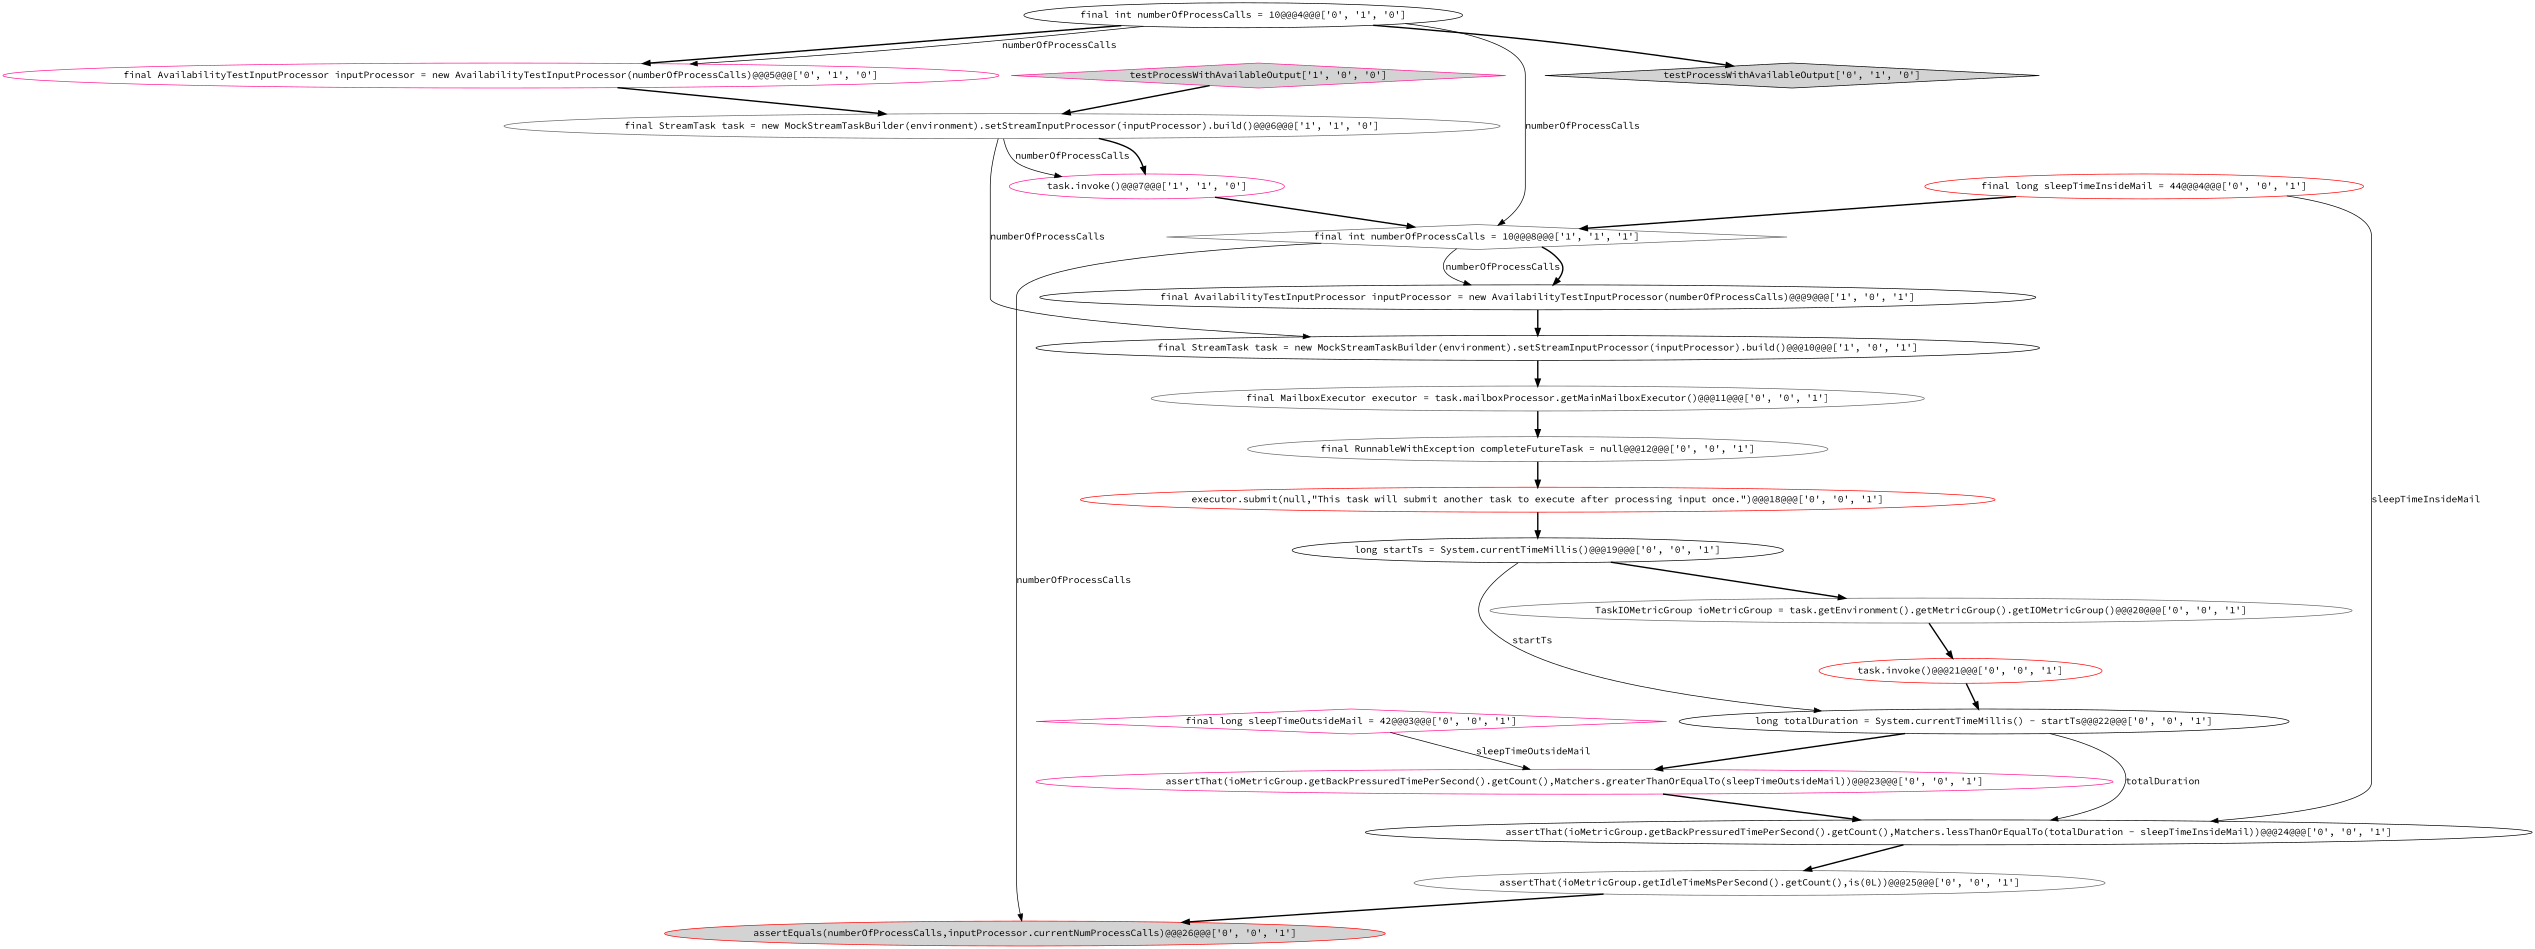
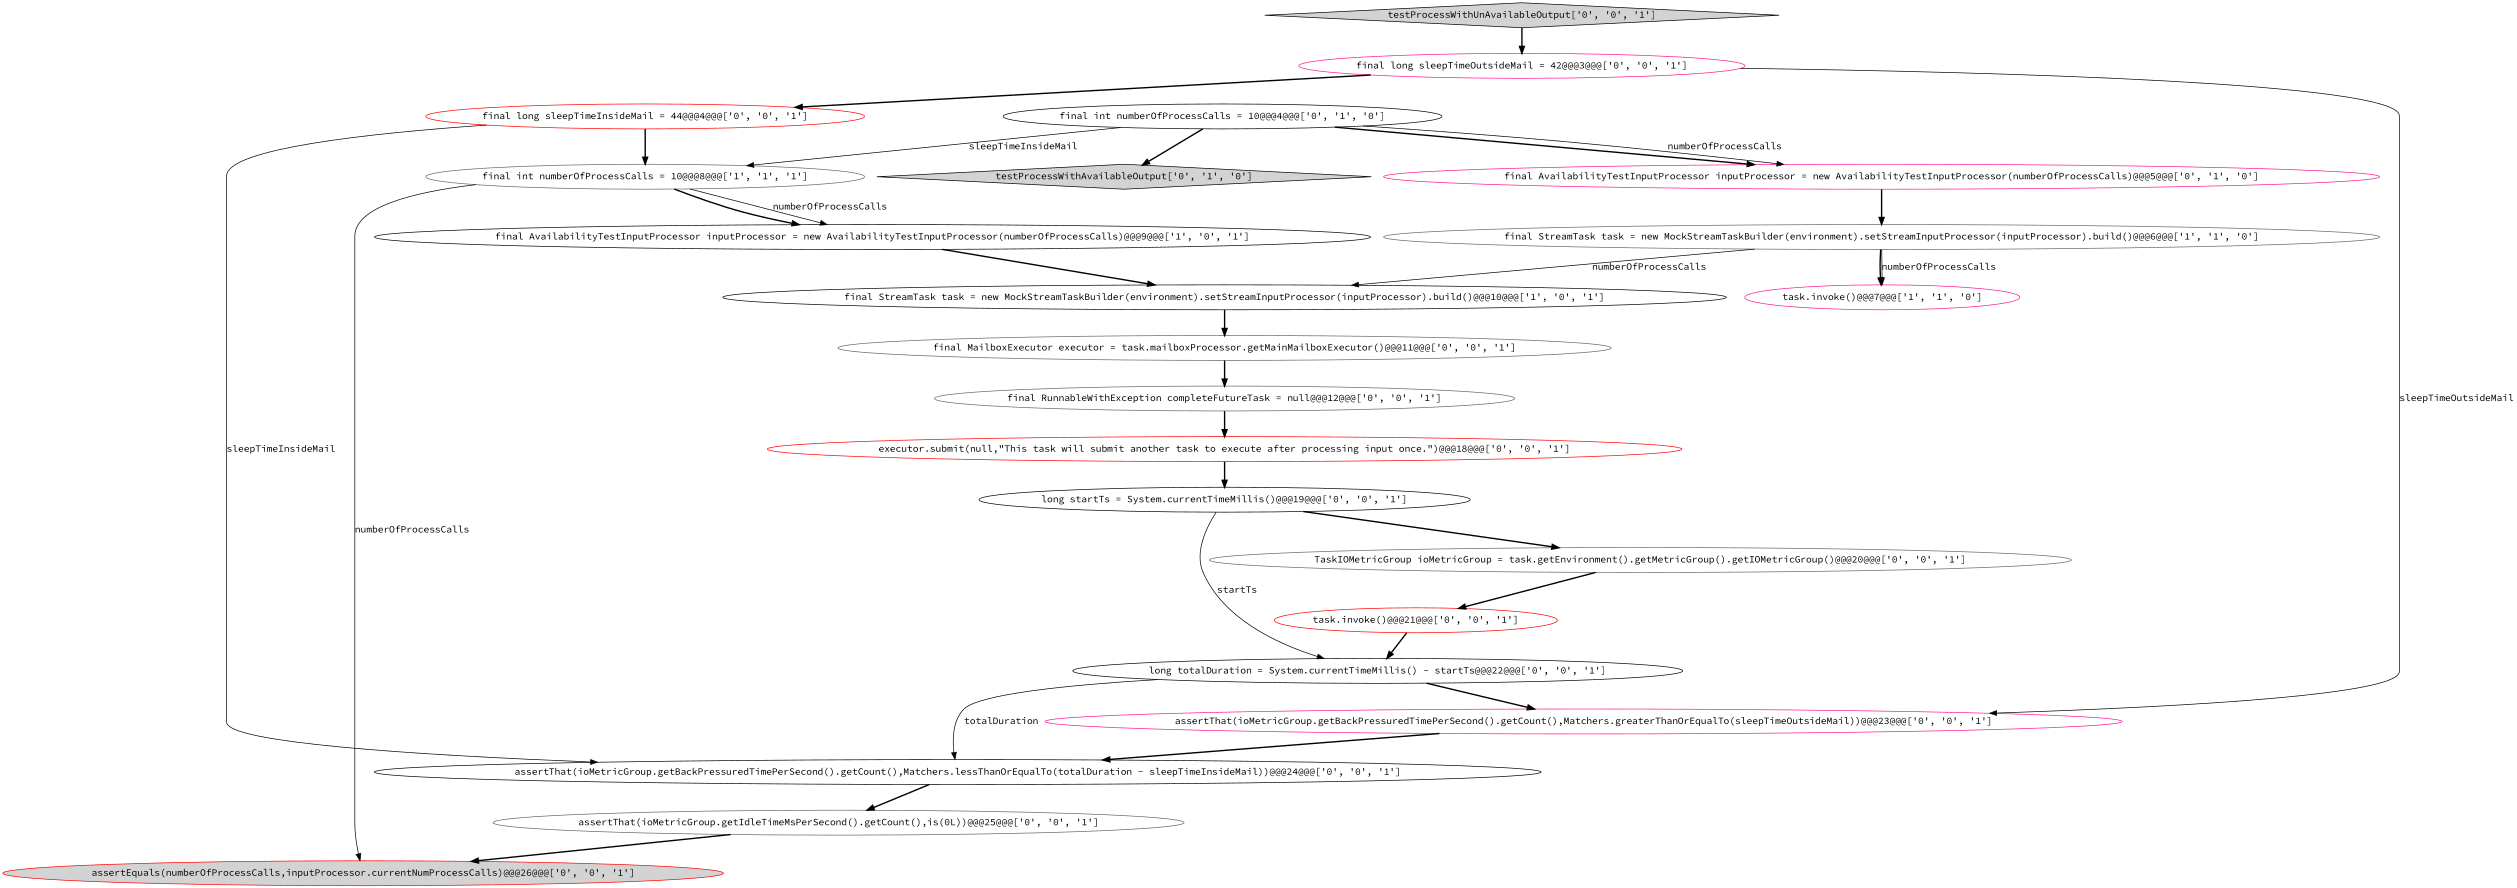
none -> (1522, 15)
(1258, 76) -> none
none -> (1087, 91)
(1583, 126) -> (1023, 147)
(1311, 212) -> none
(1477, 237) -> (645, 177)
(1351, 721) -> (1522, 66)
